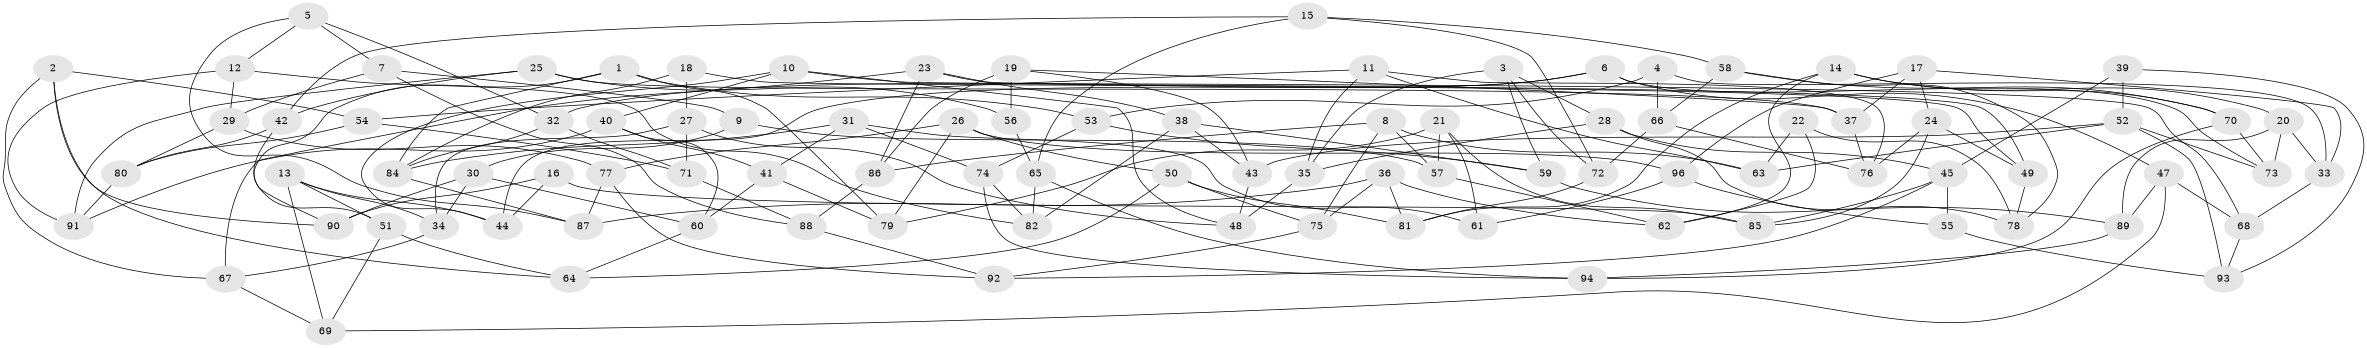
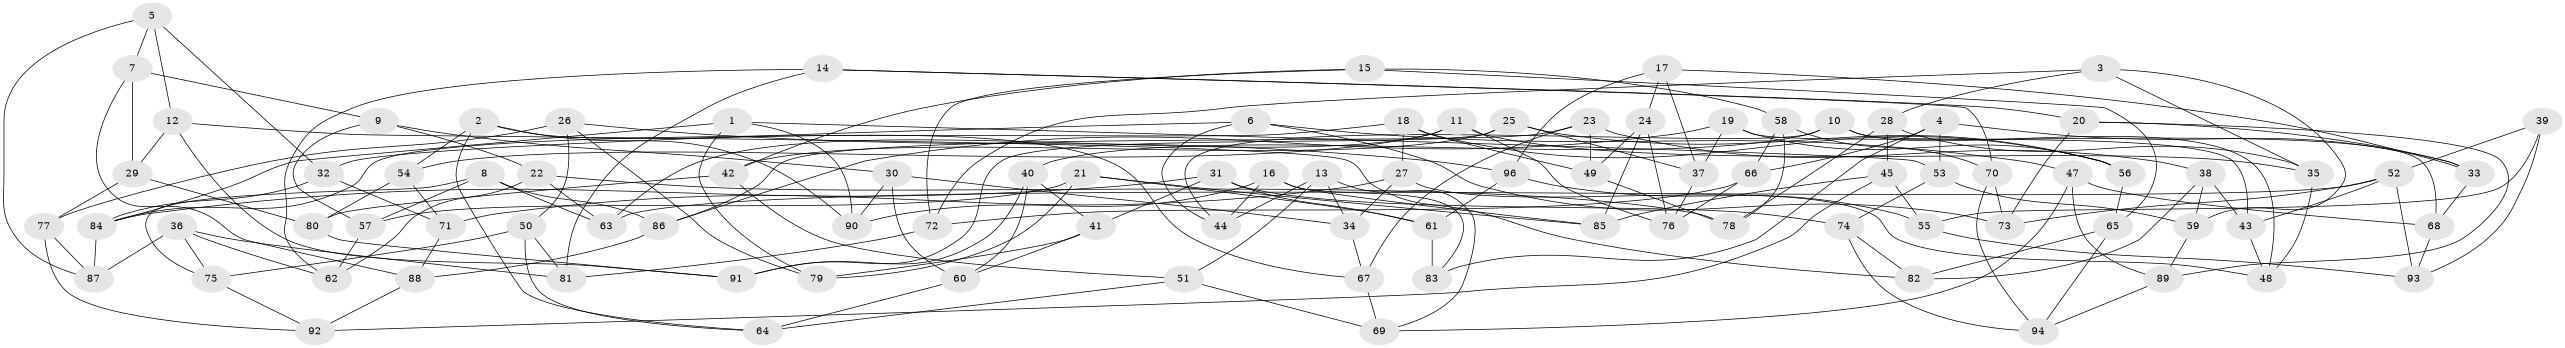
(2035, 121) -> (2192, 209)
none -> (1765, 147)
none -> (491, 154)
none -> (1432, 279)
